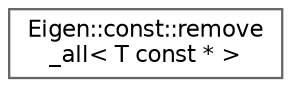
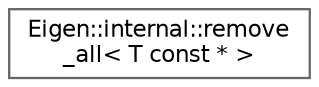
(146, 44) -> (159, 44)
